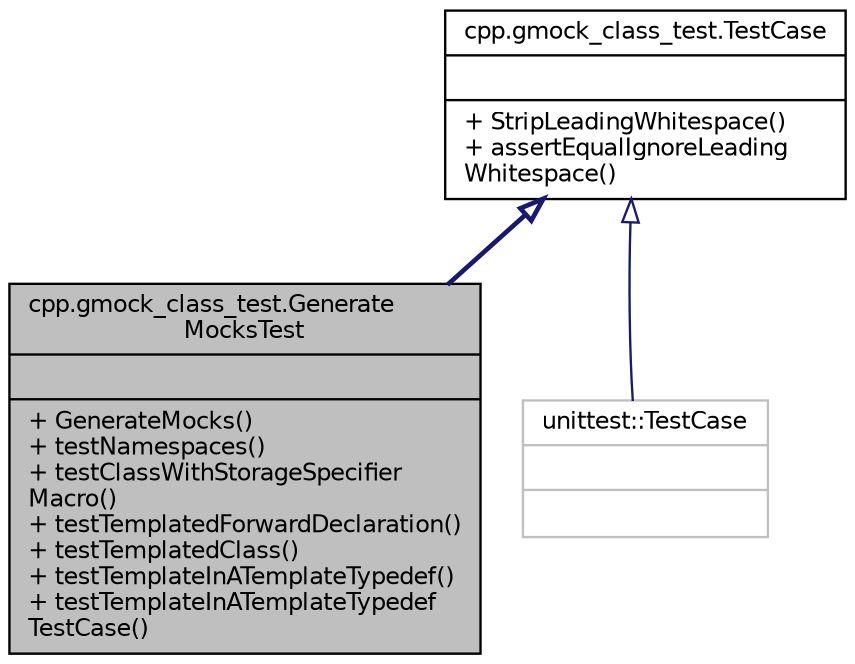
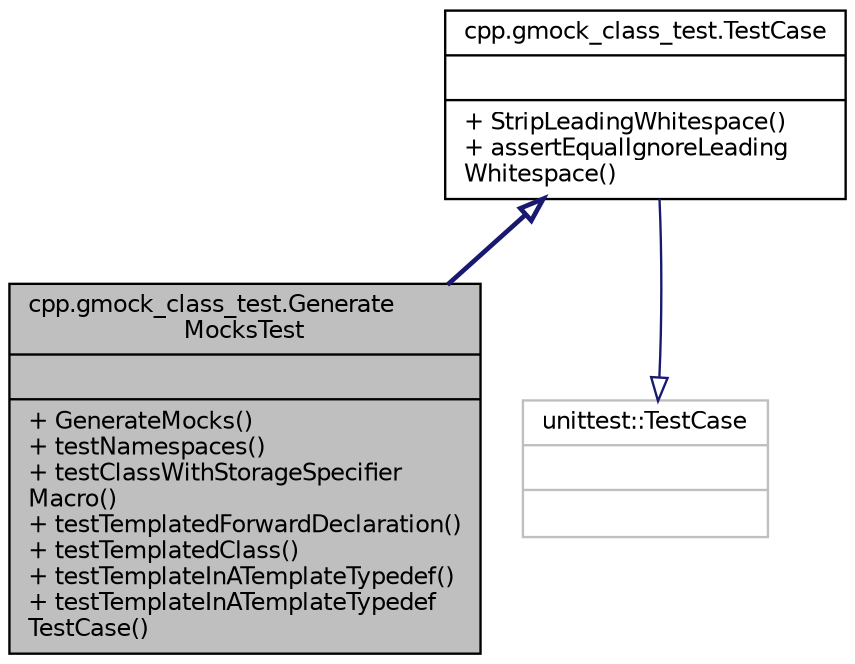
(630, 312) -> (661, 288)
